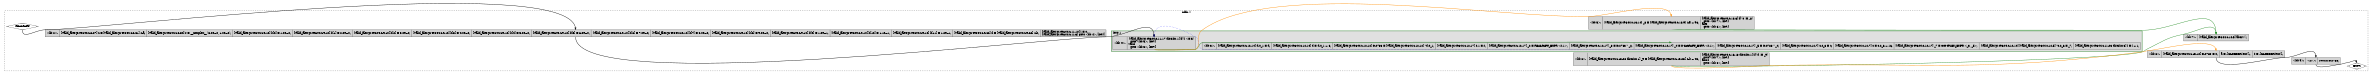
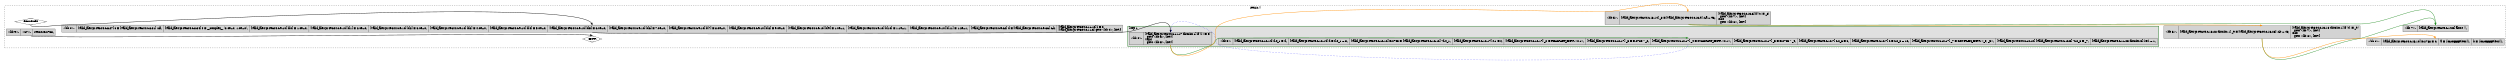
(1186, 13) -> (1255, 8)
(1705, 24) -> (1721, 19)
none -> (1974, 25)
(2266, 60) -> none
(1705, 61) -> (2295, 33)
